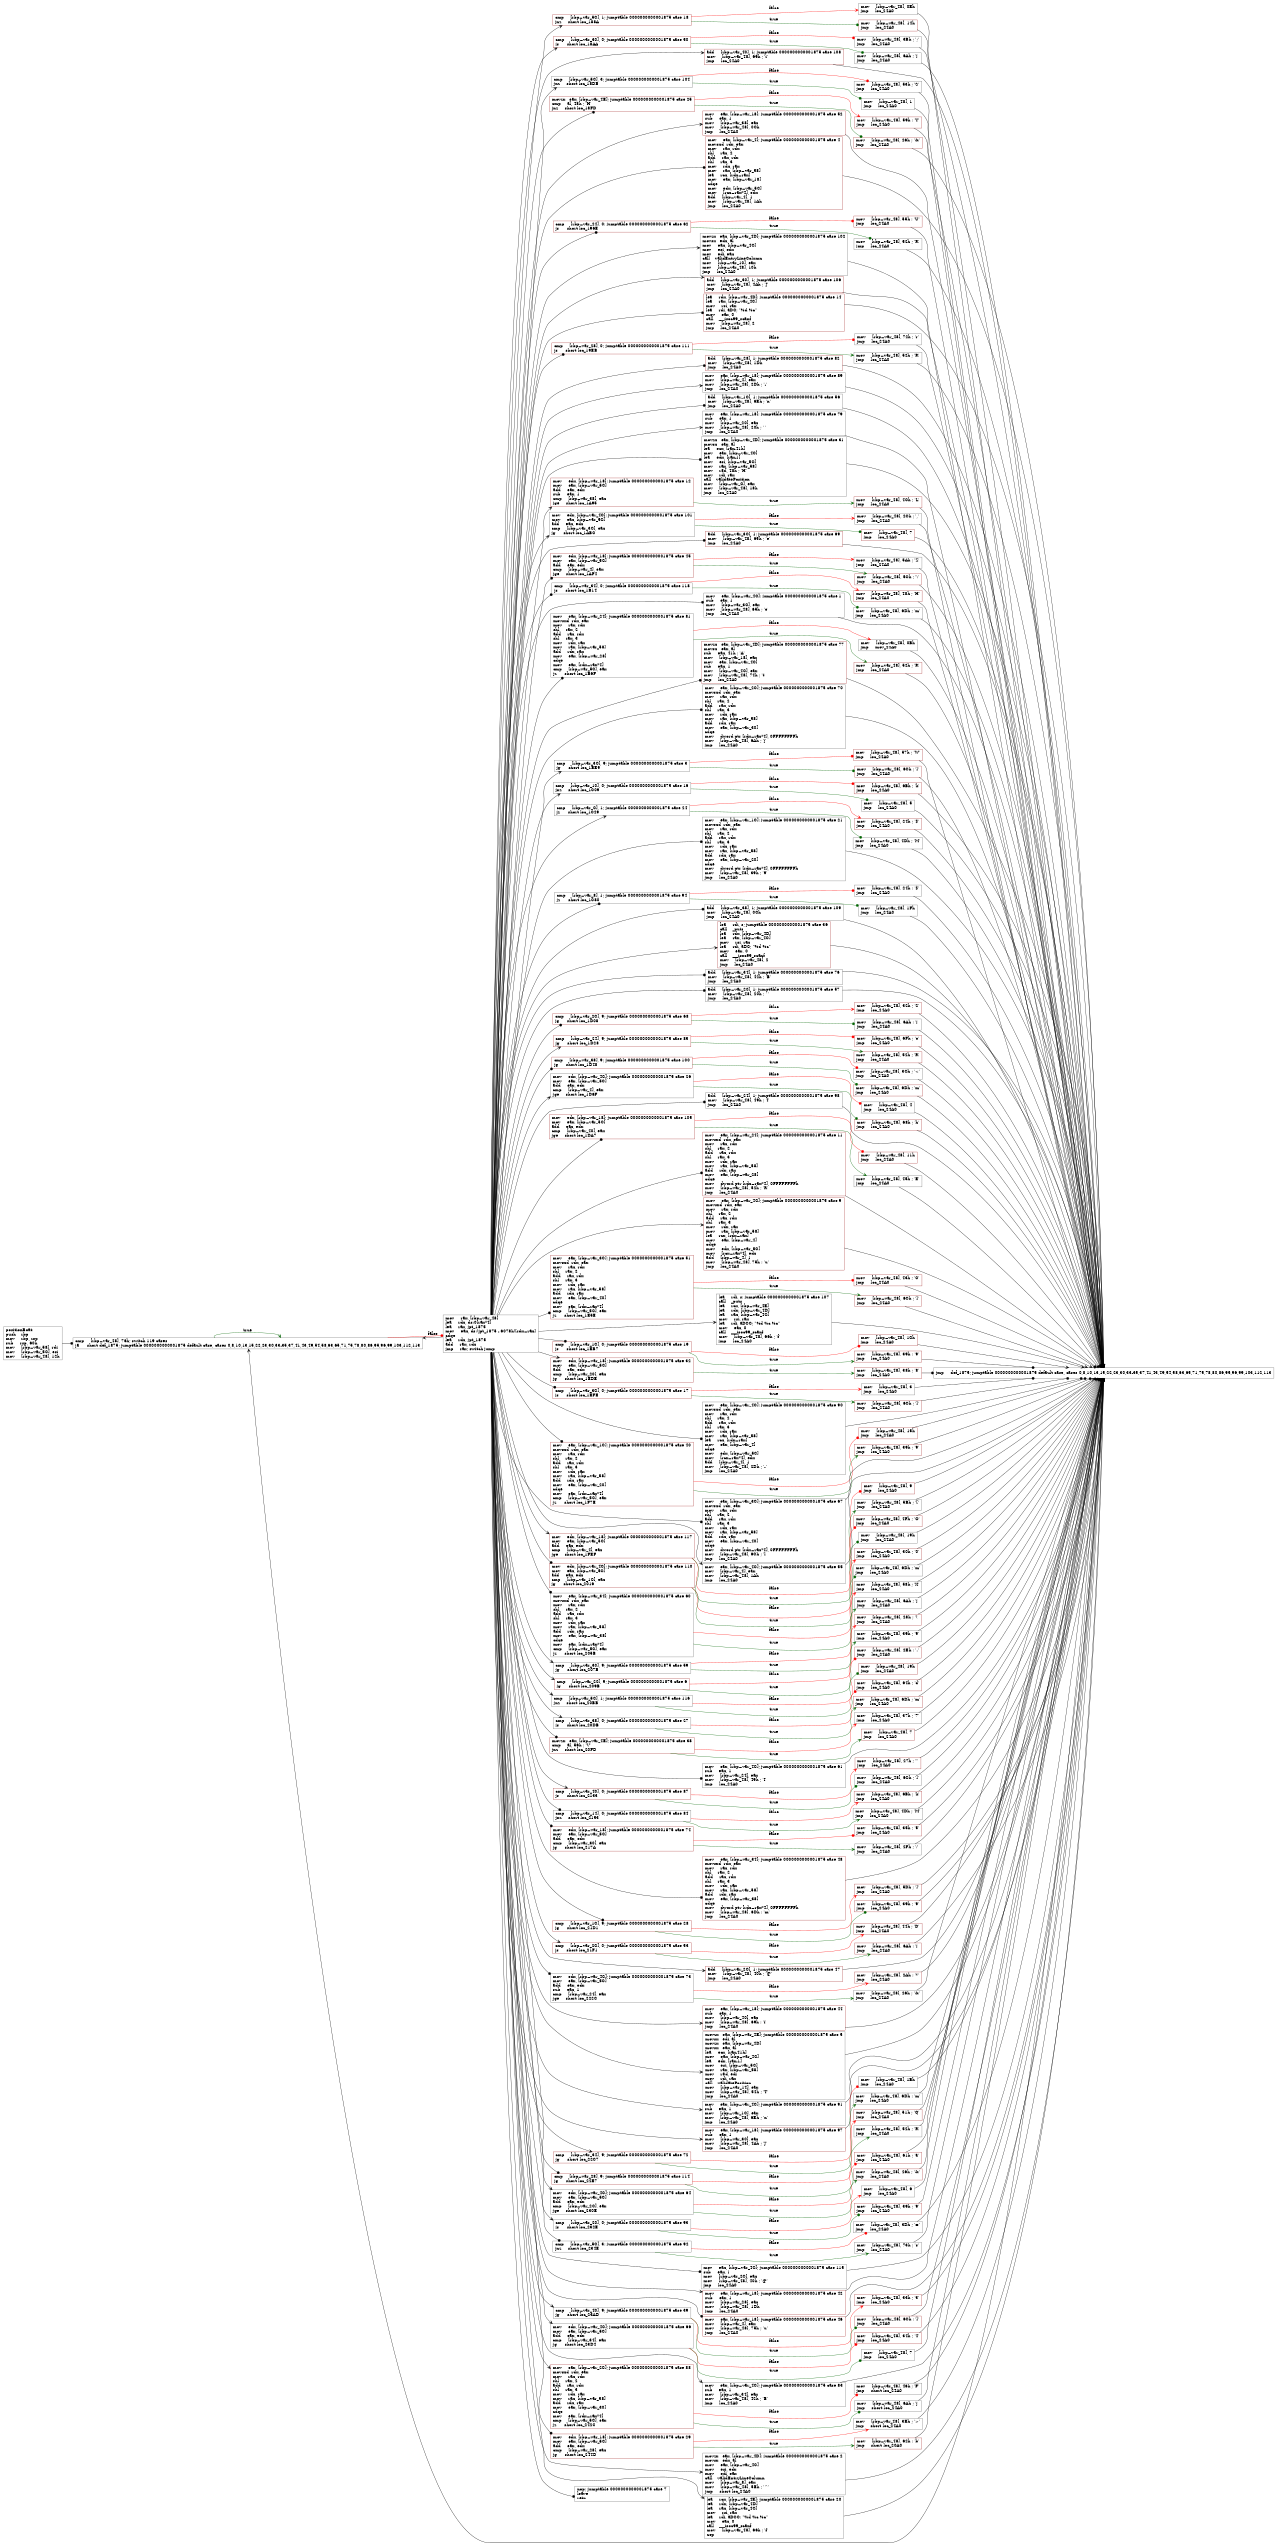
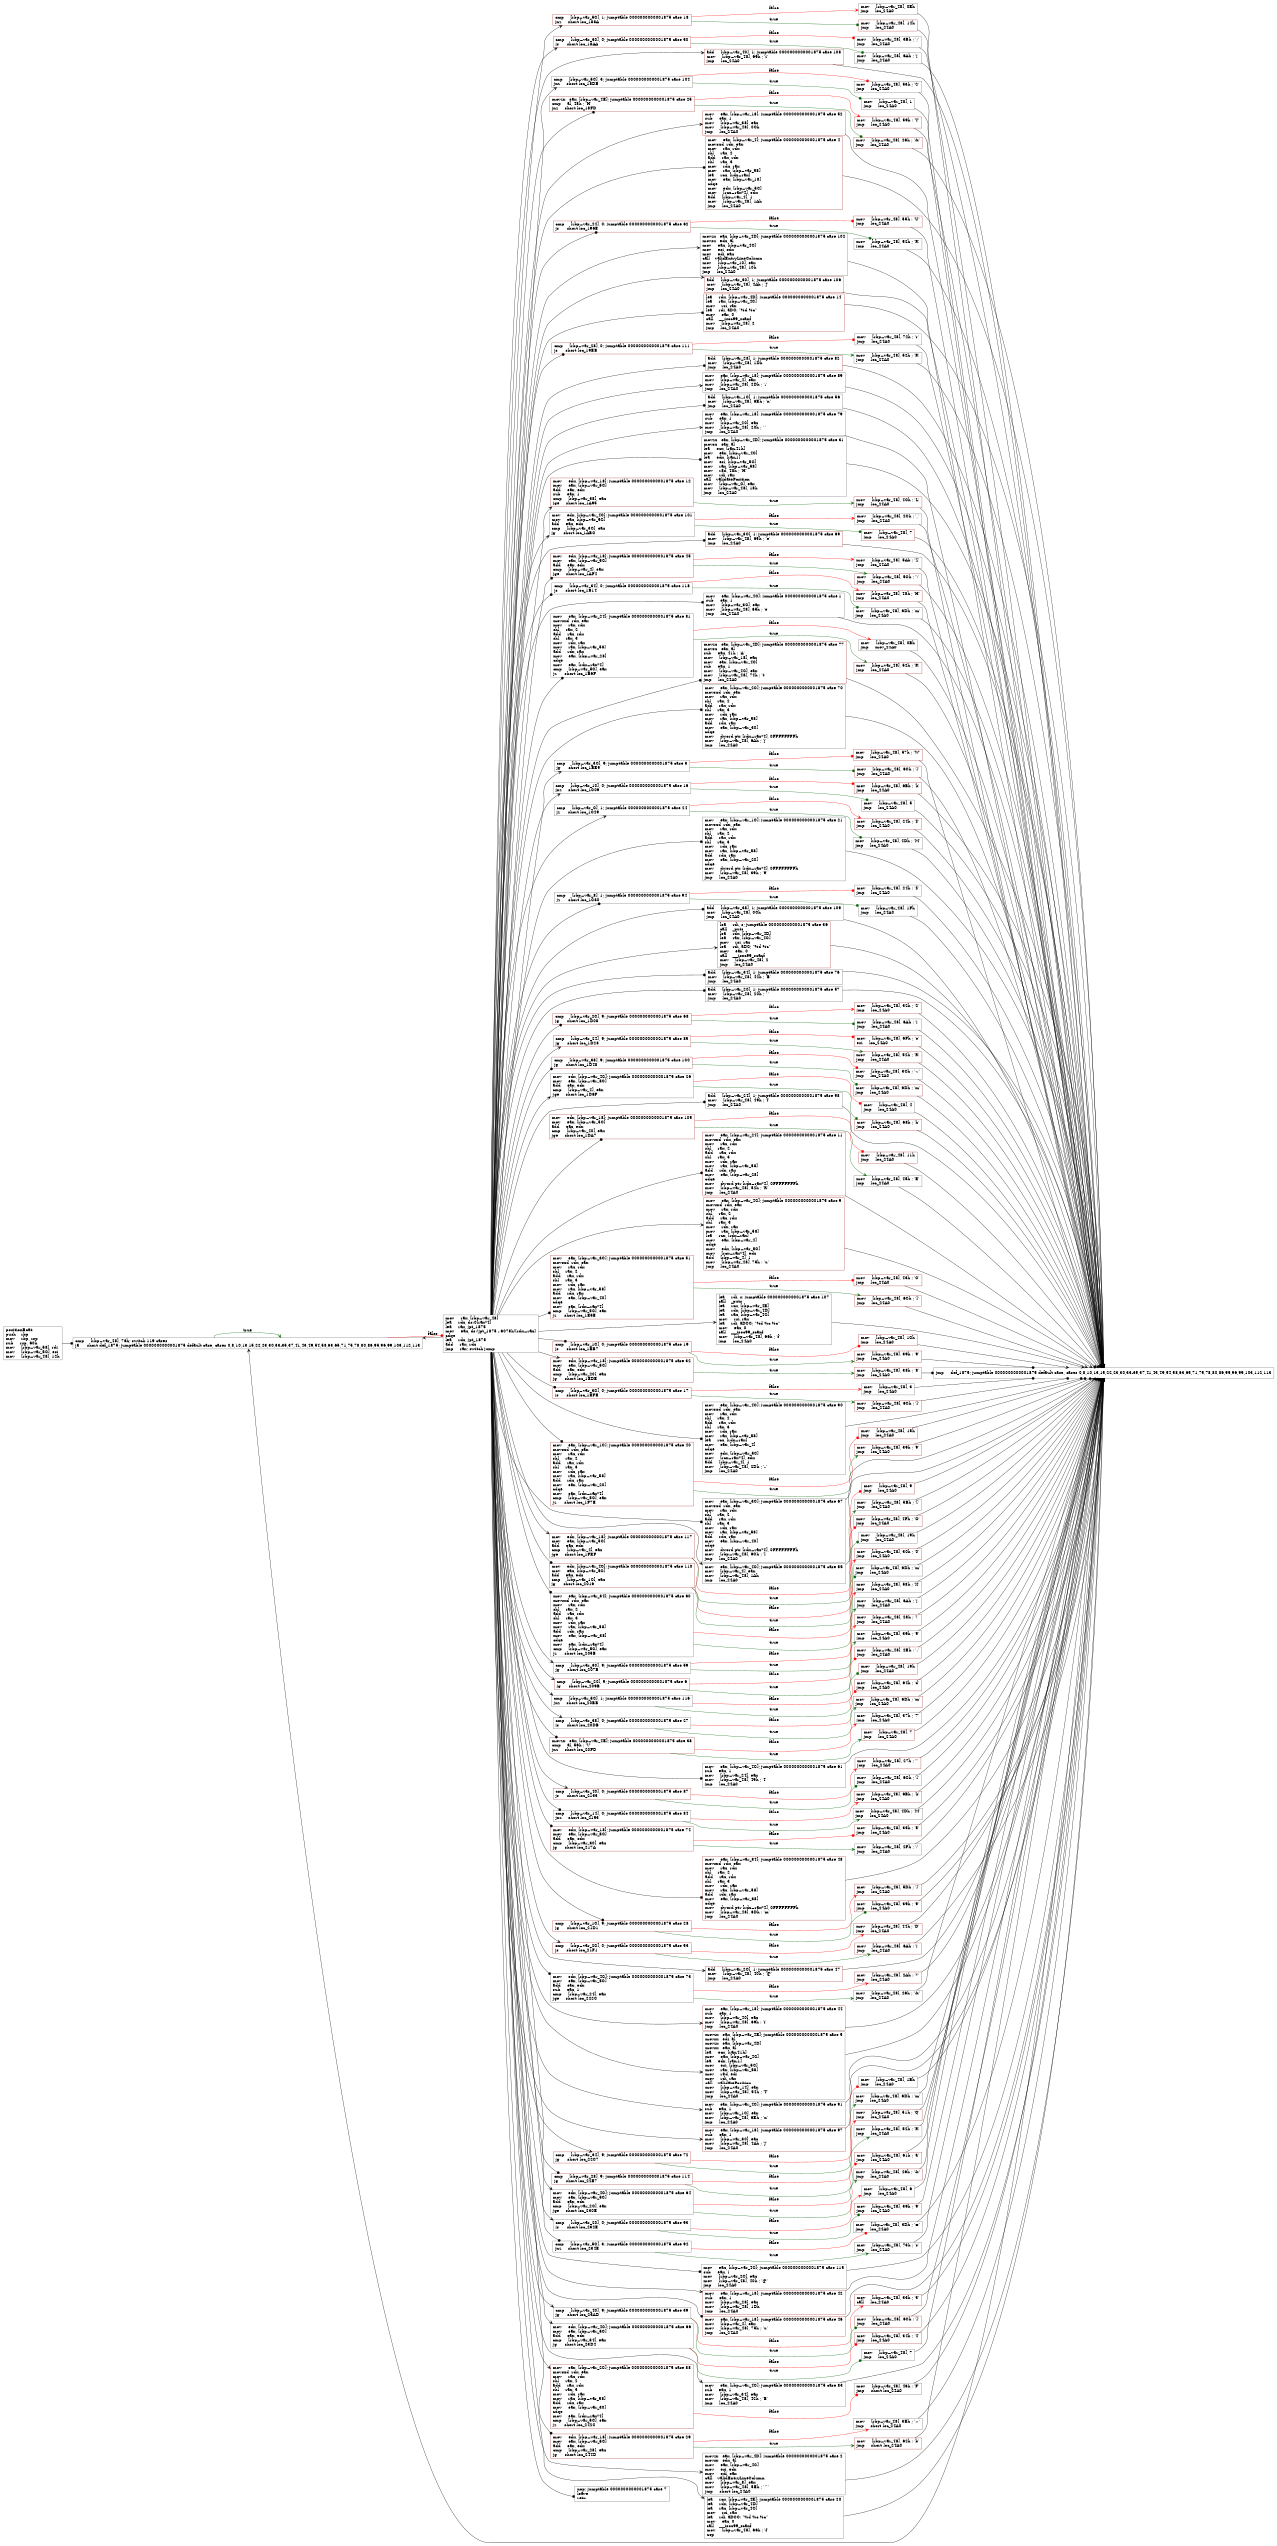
(888, 1041) -> (888, 1041)
(888, 2300) -> (888, 2300)
(888, 2406) -> none
(888, 2443) -> (888, 2443)
